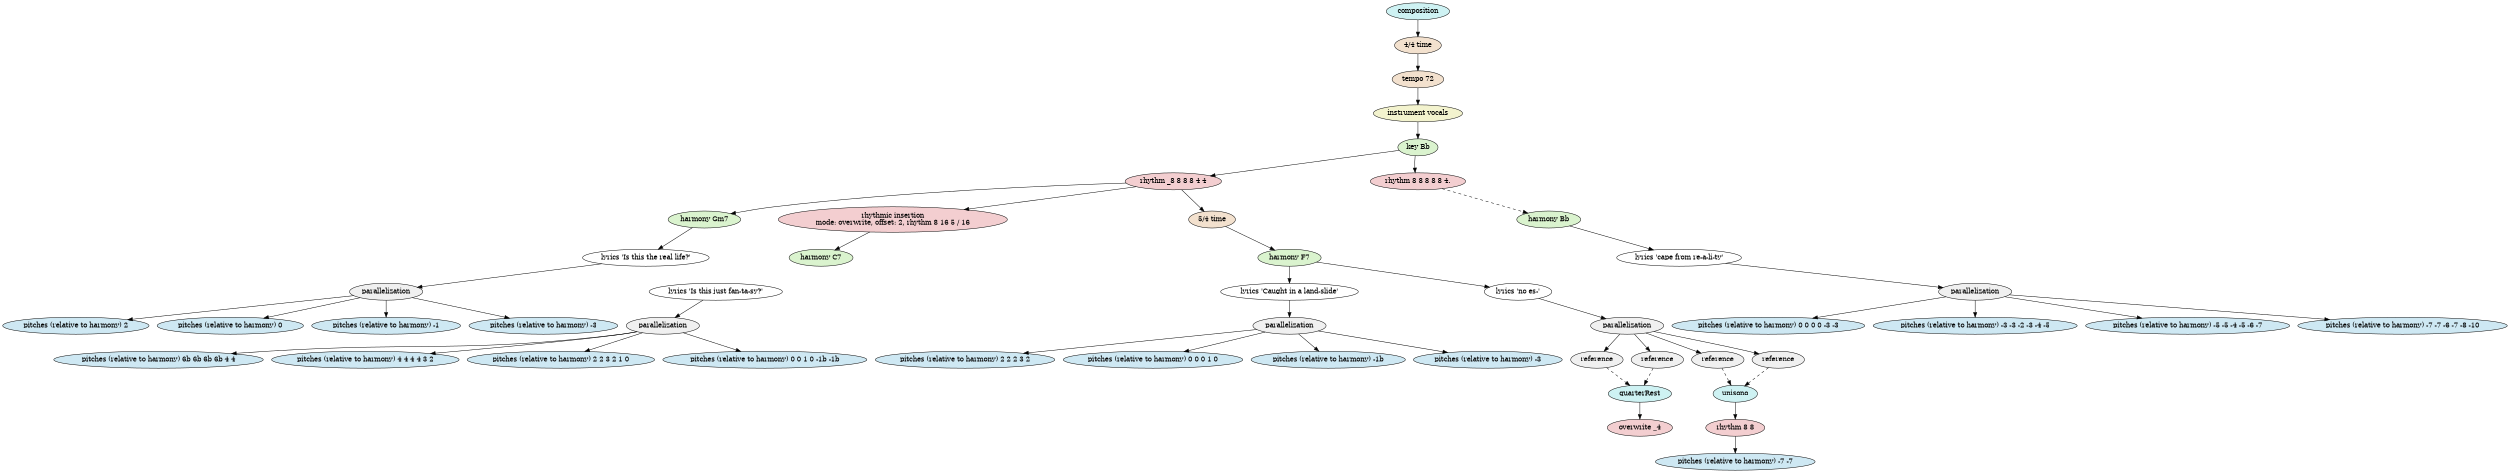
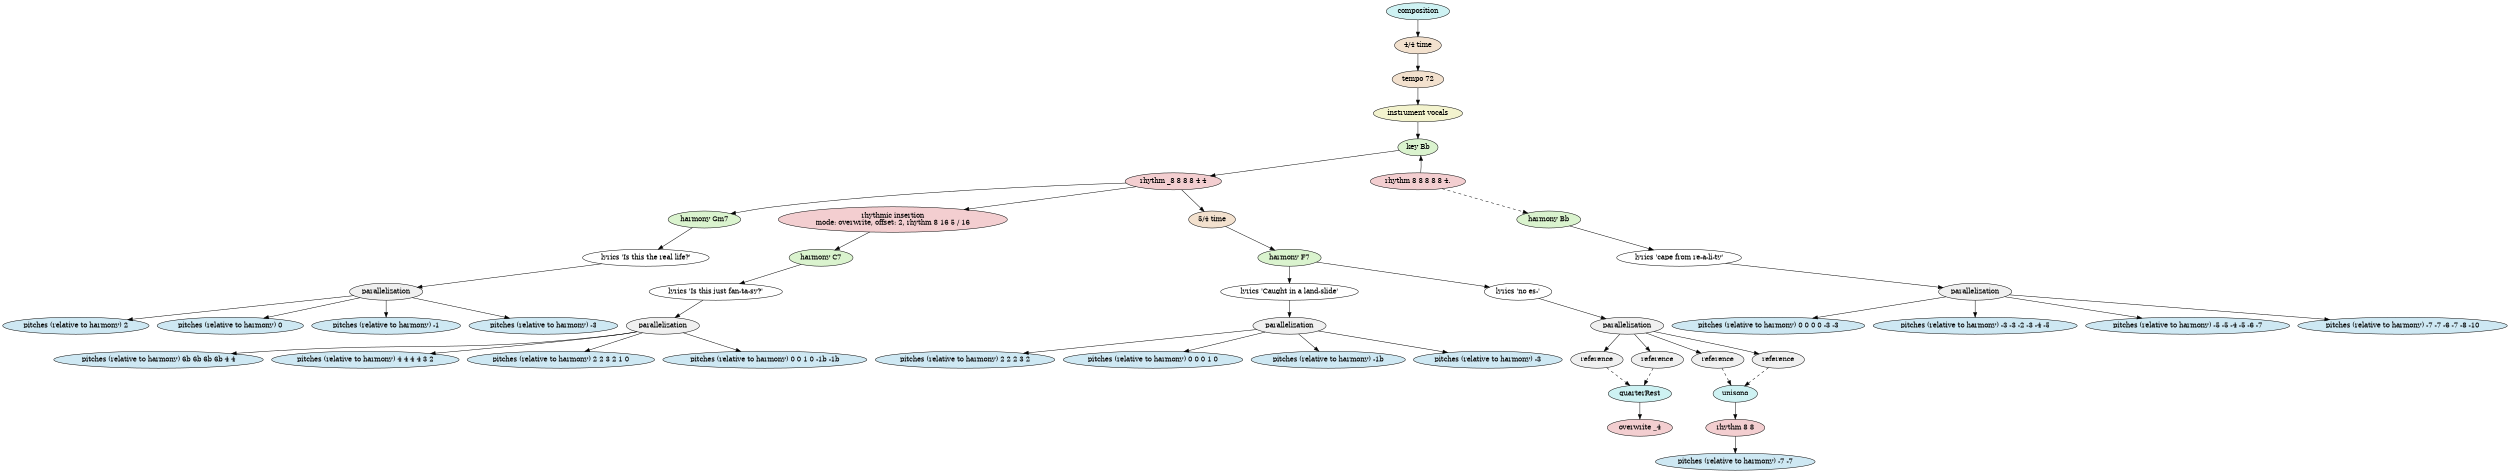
(1415, 162) -> (1421, 167)
none -> (773, 273)
